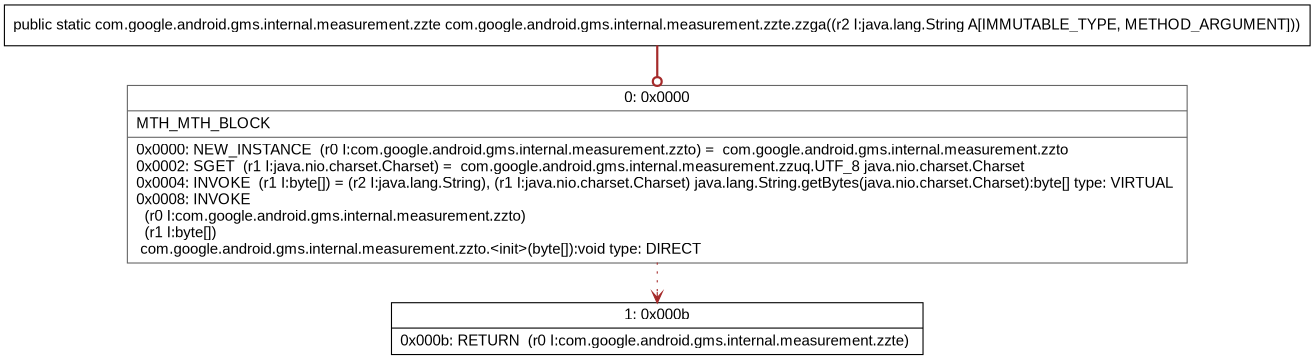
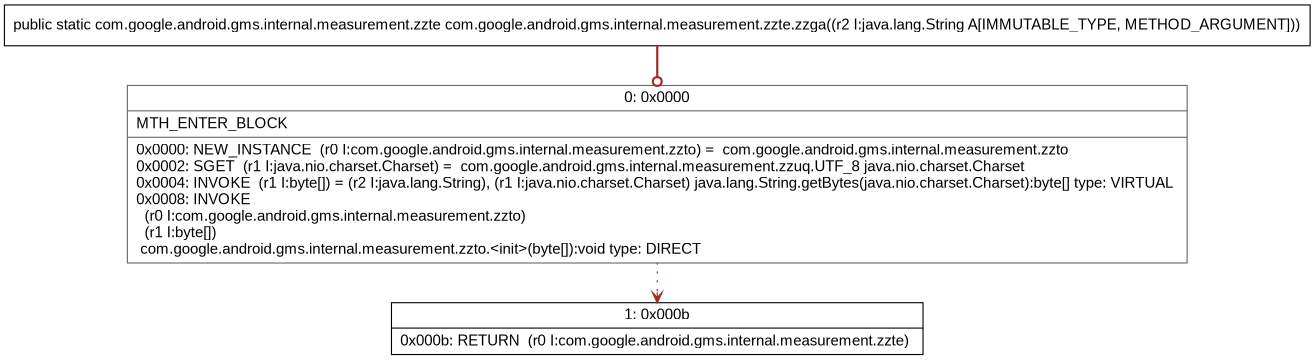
(203, 124) -> (212, 124)
